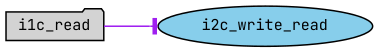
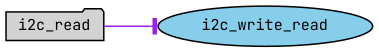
(55, 26) -> (55, 26)
